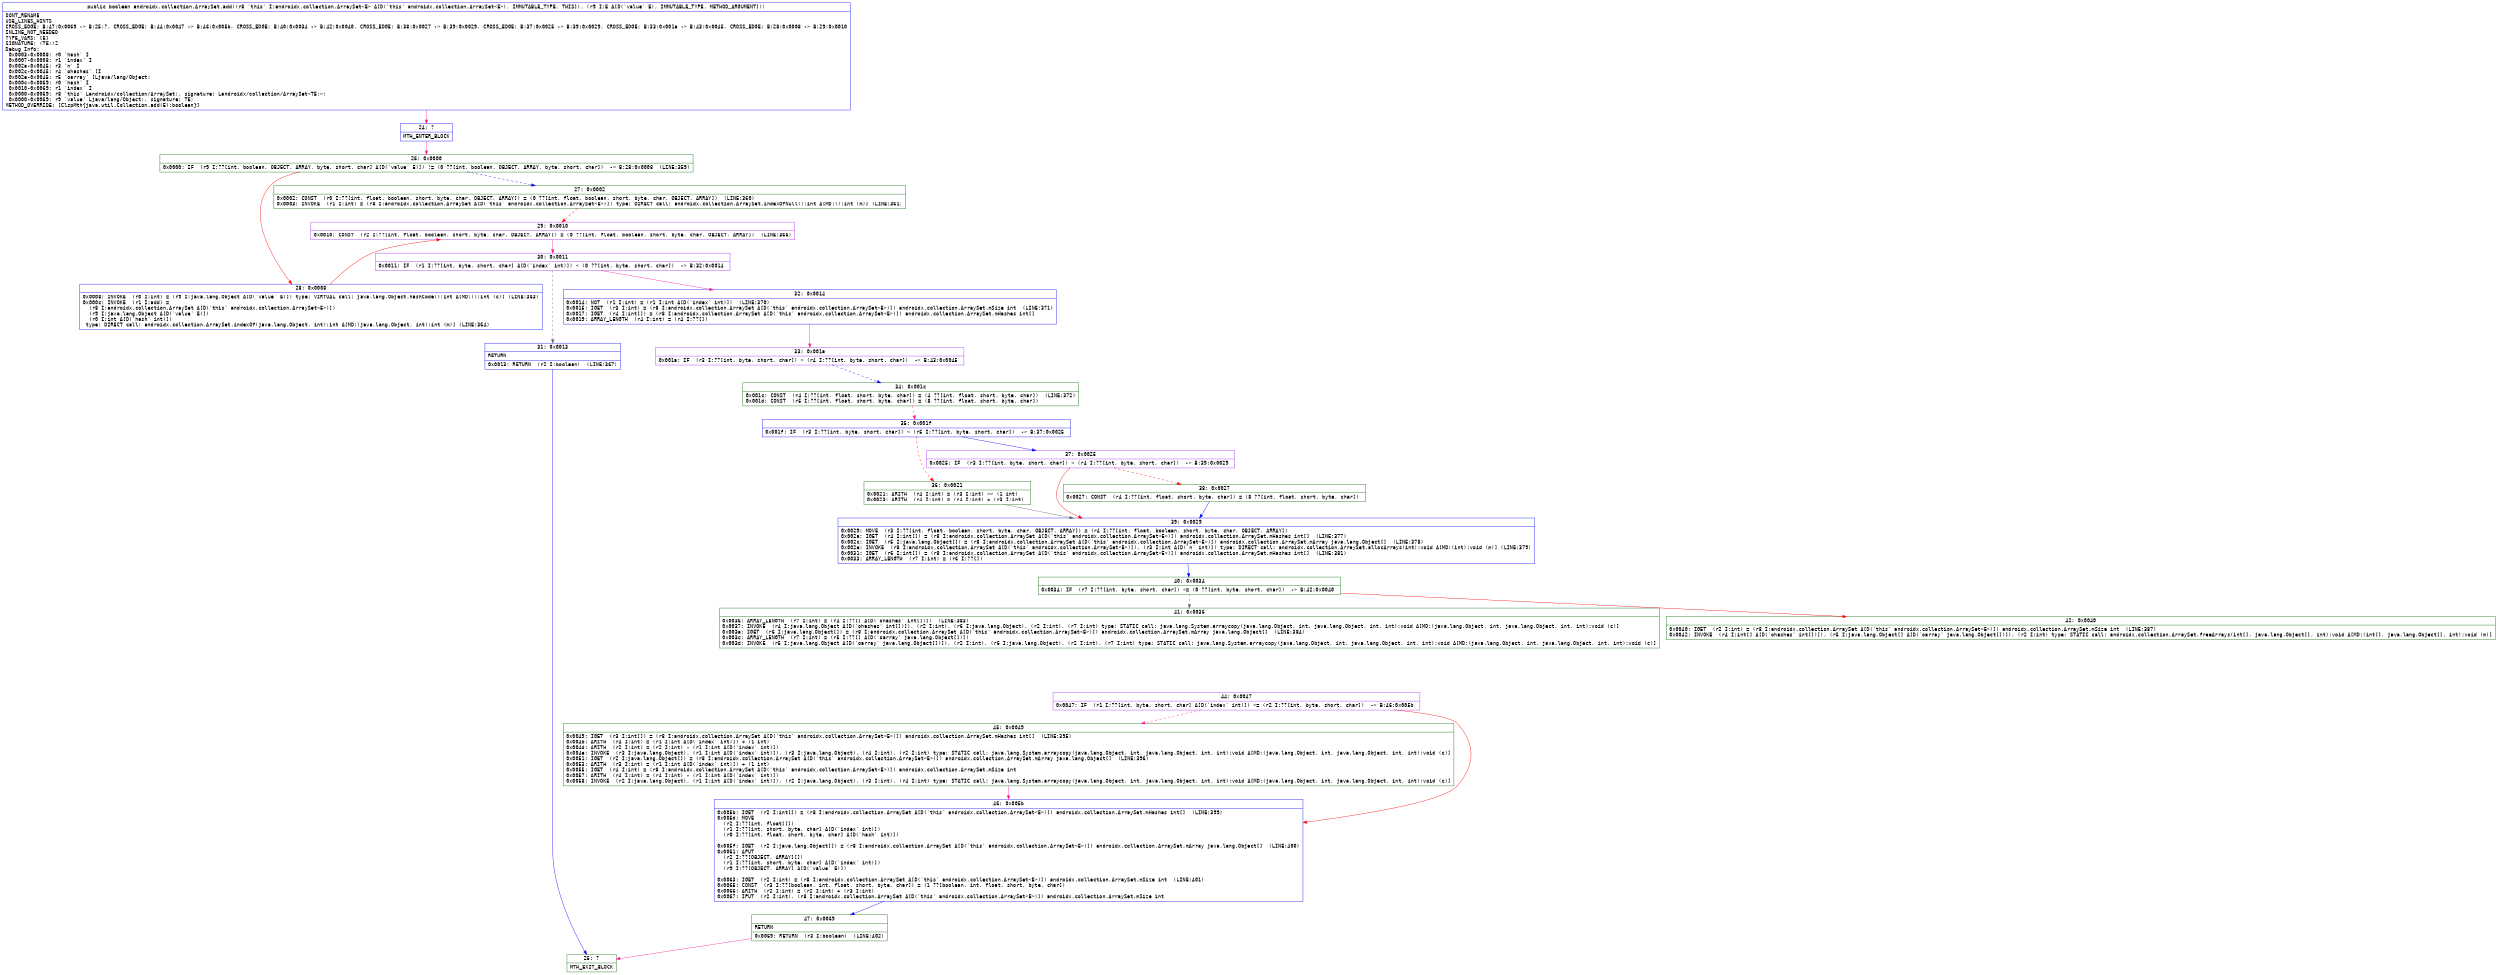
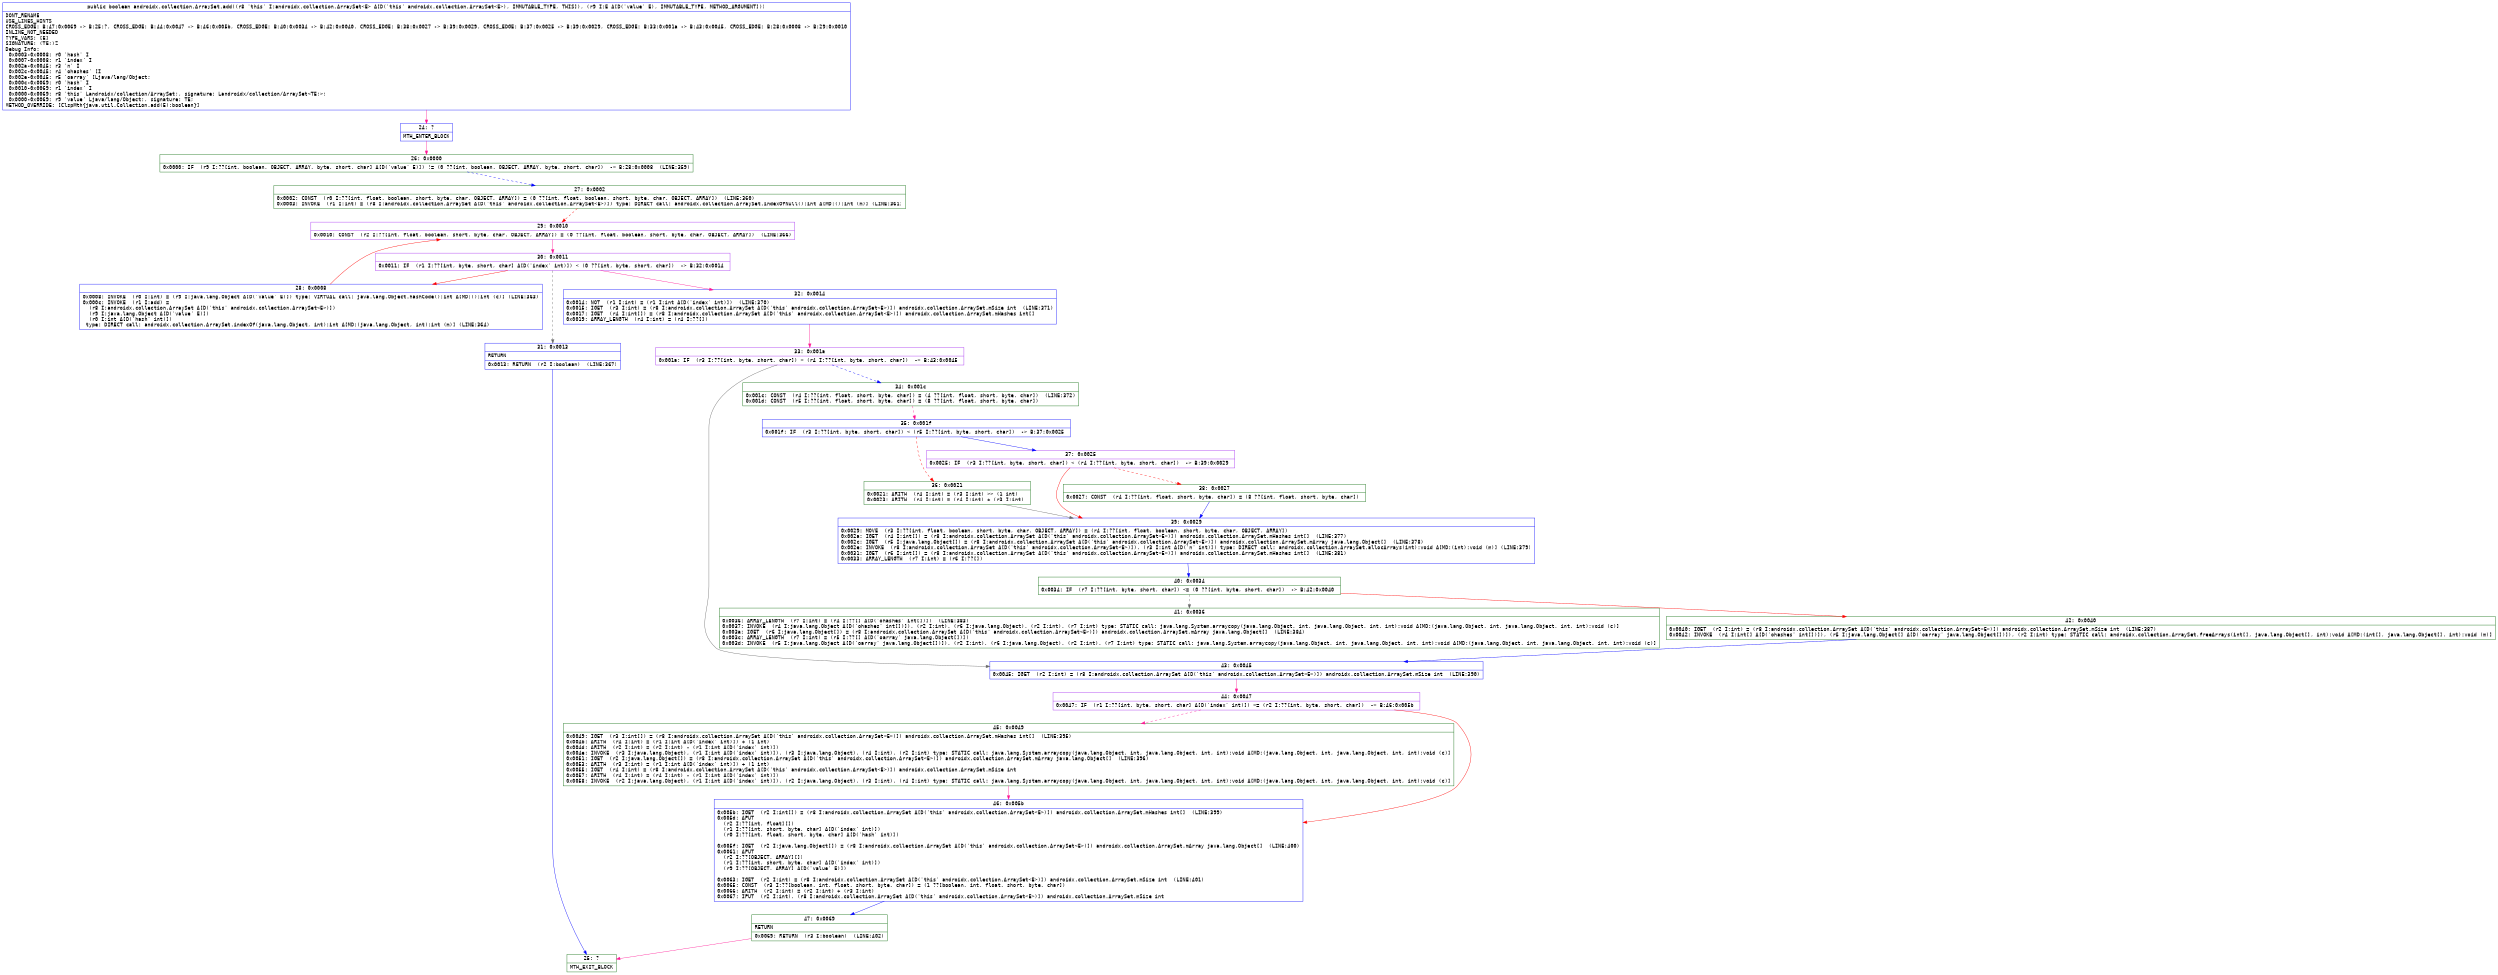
(261, 219) -> (472, 277)
none -> (1236, 670)
(739, 818) -> (739, 818)
